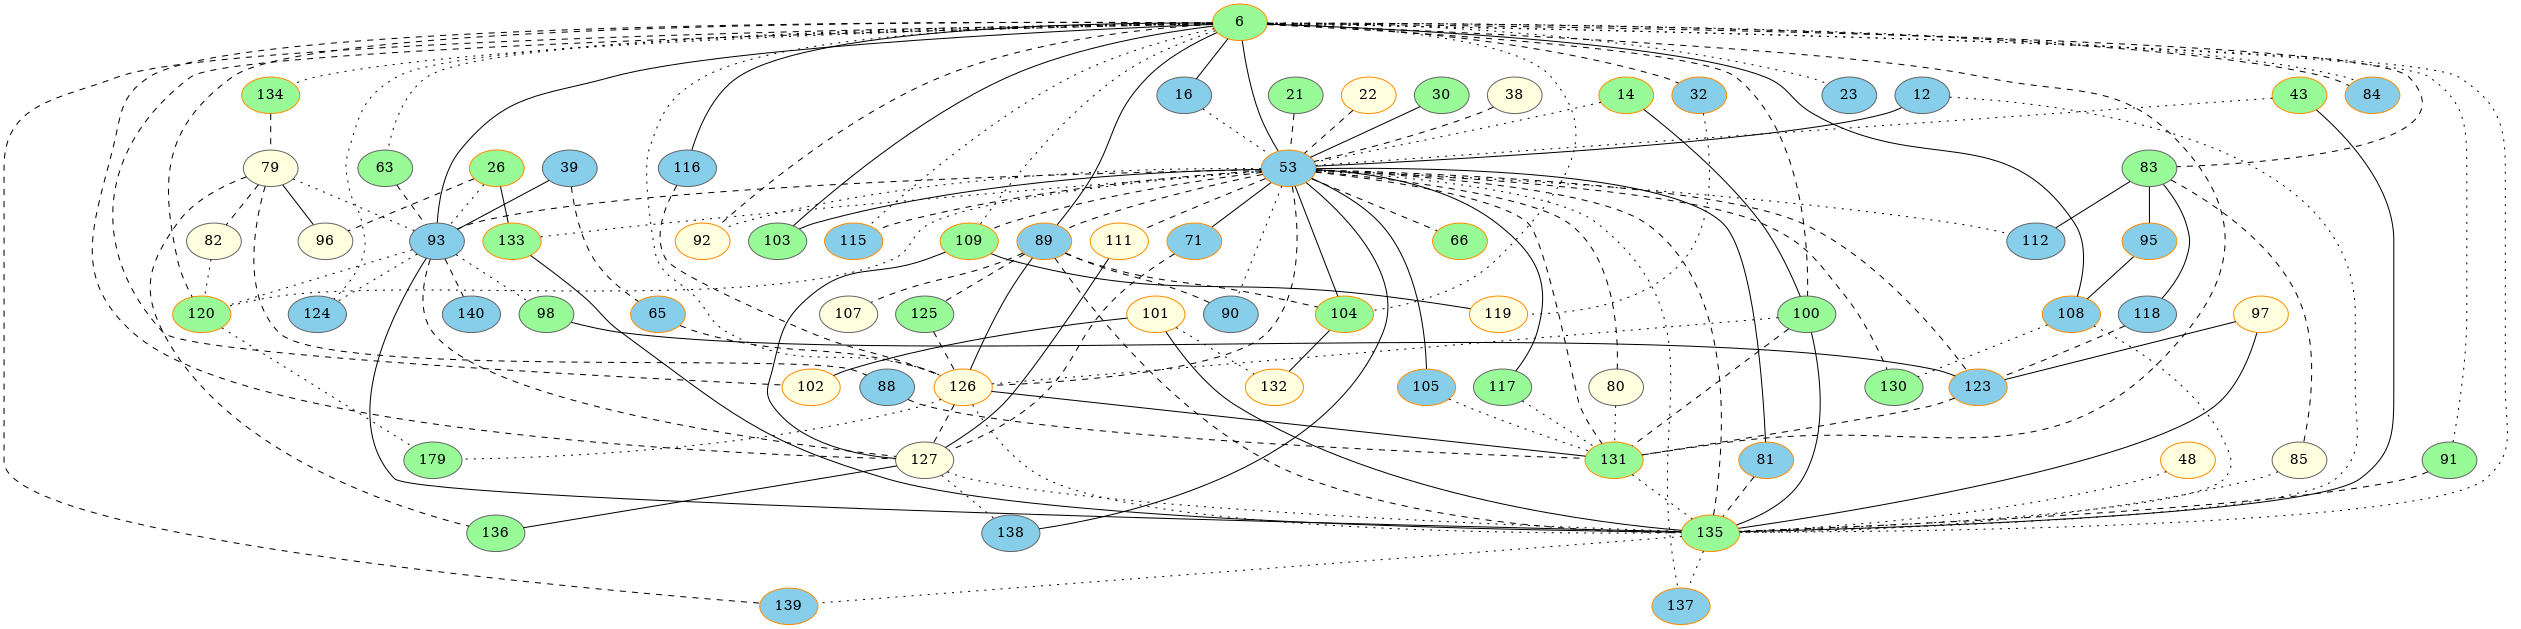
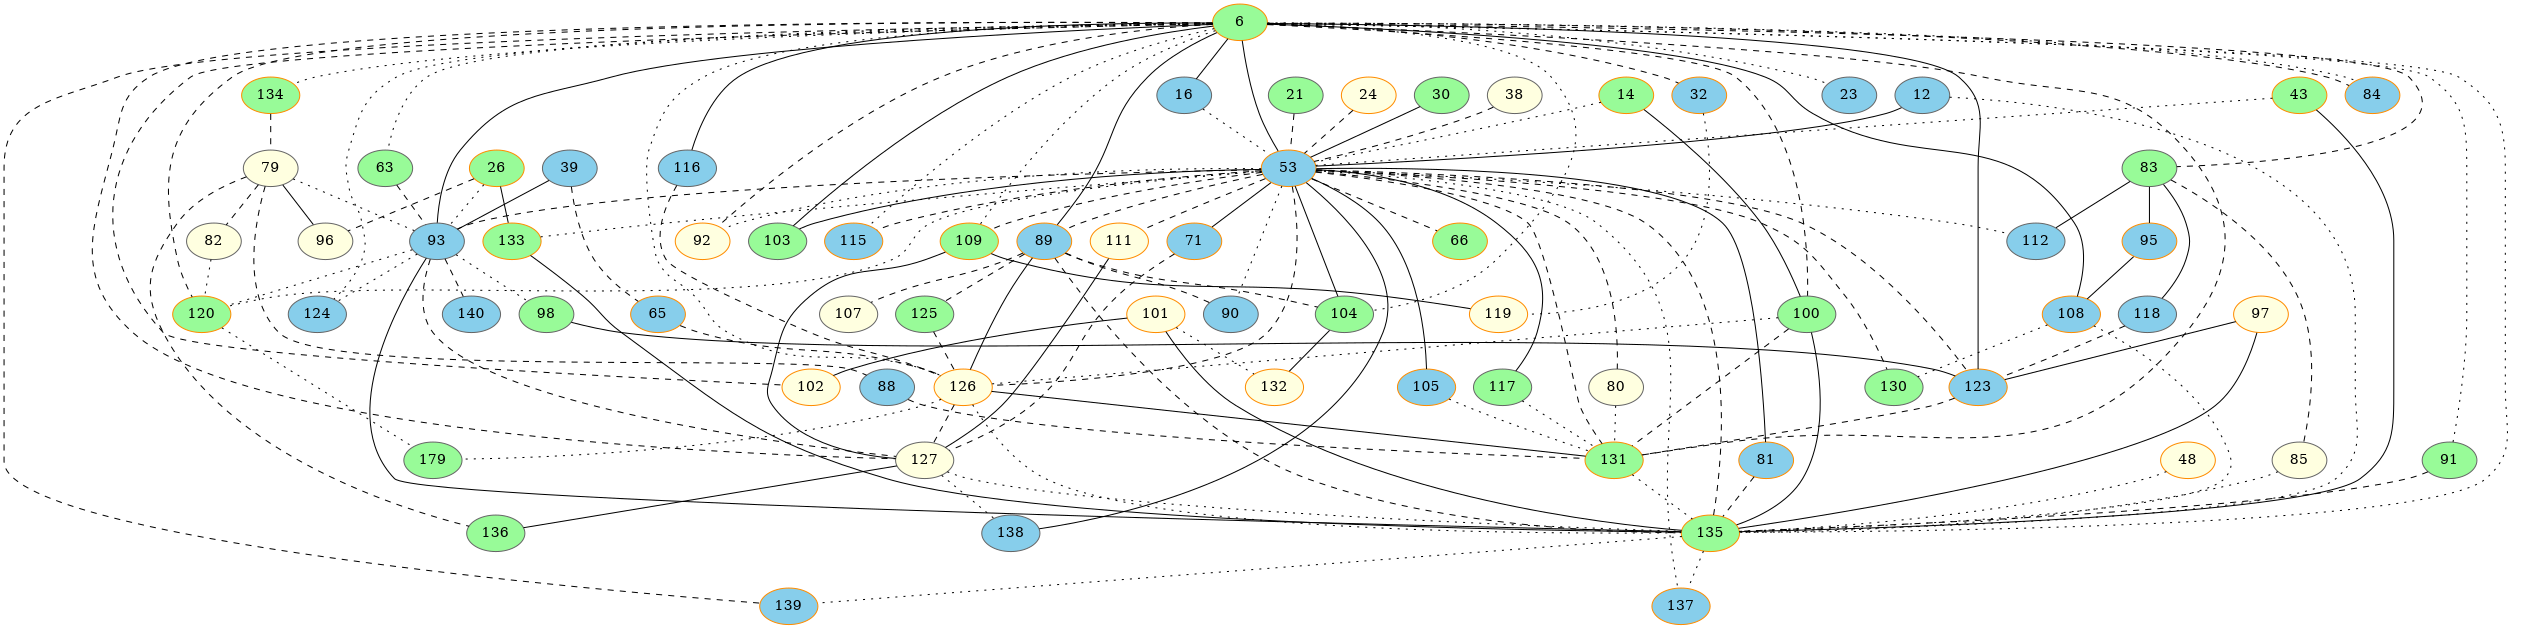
none -> (1764, 41)
(1369, 95) -> (1369, 95)
(1344, 314) -> (1344, 314)
